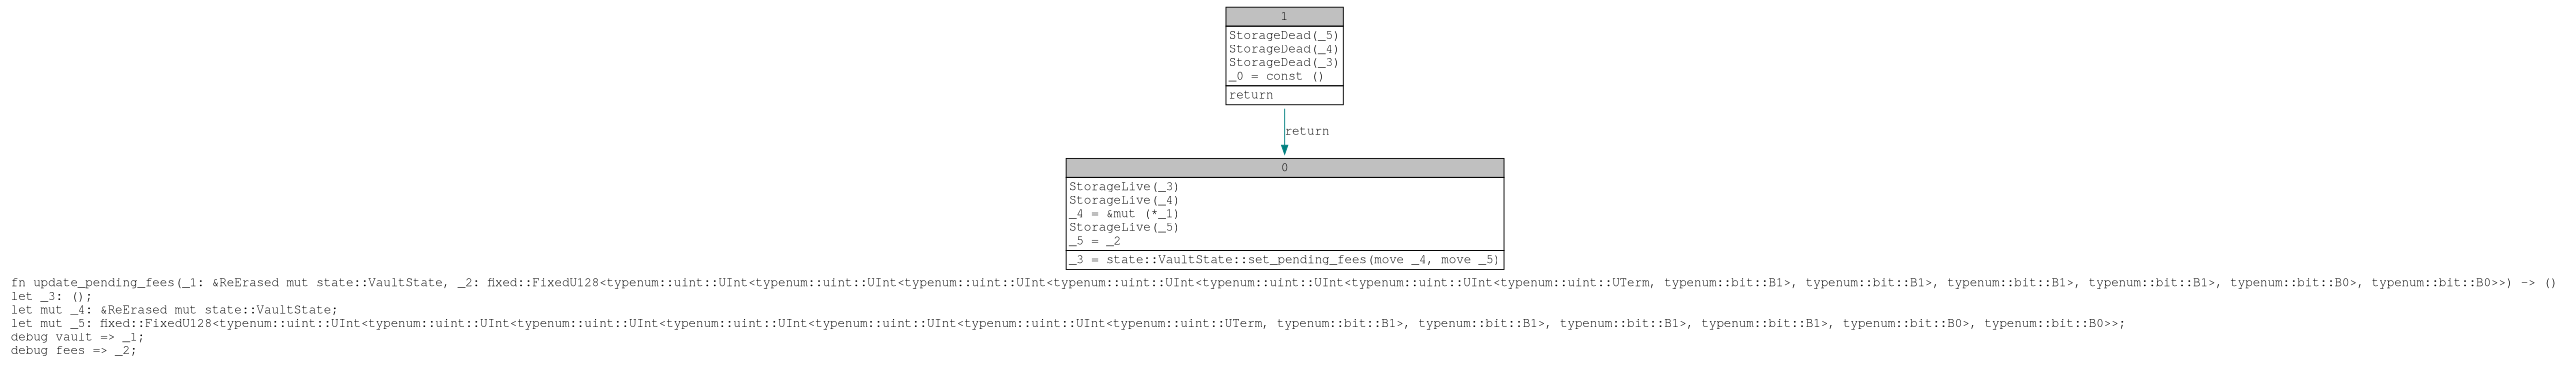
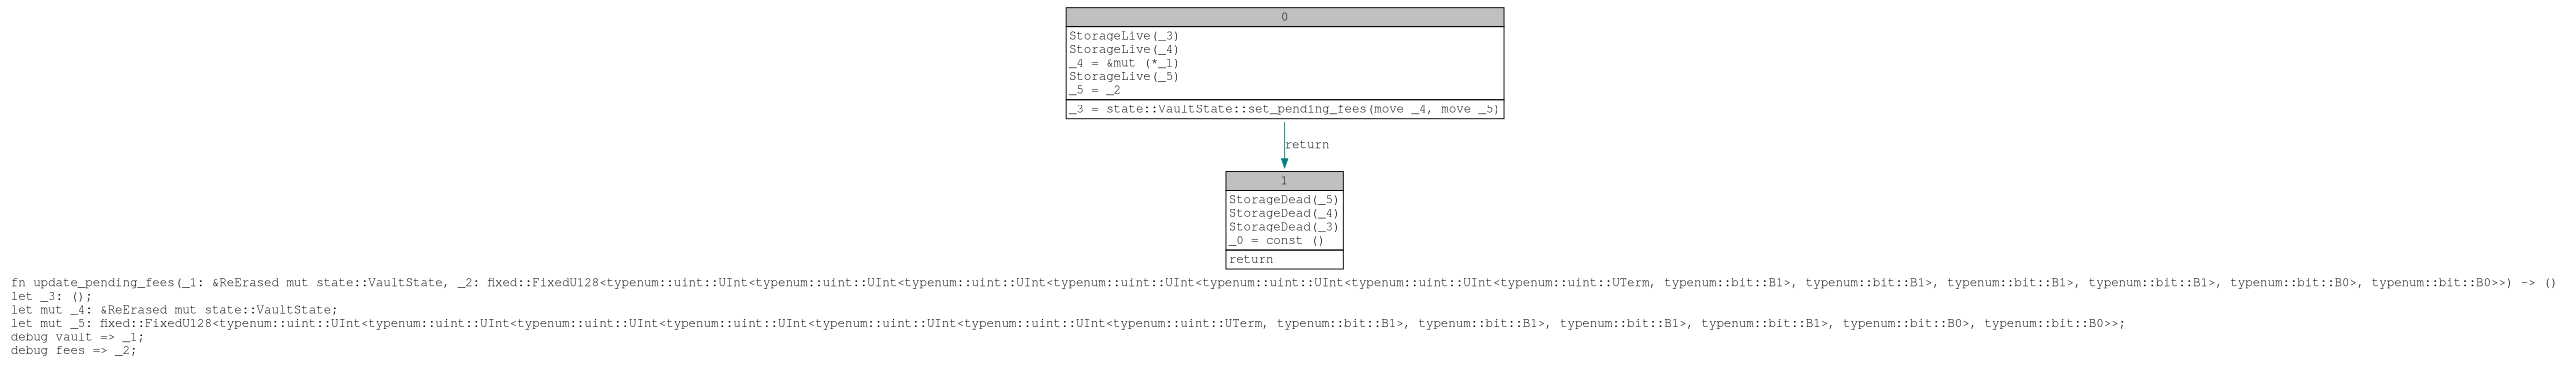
(1285, 127) -> (1285, 140)
